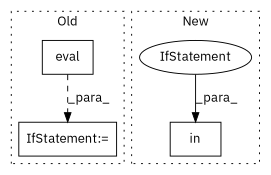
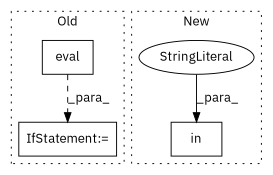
(196, 57) -> (197, 57)
